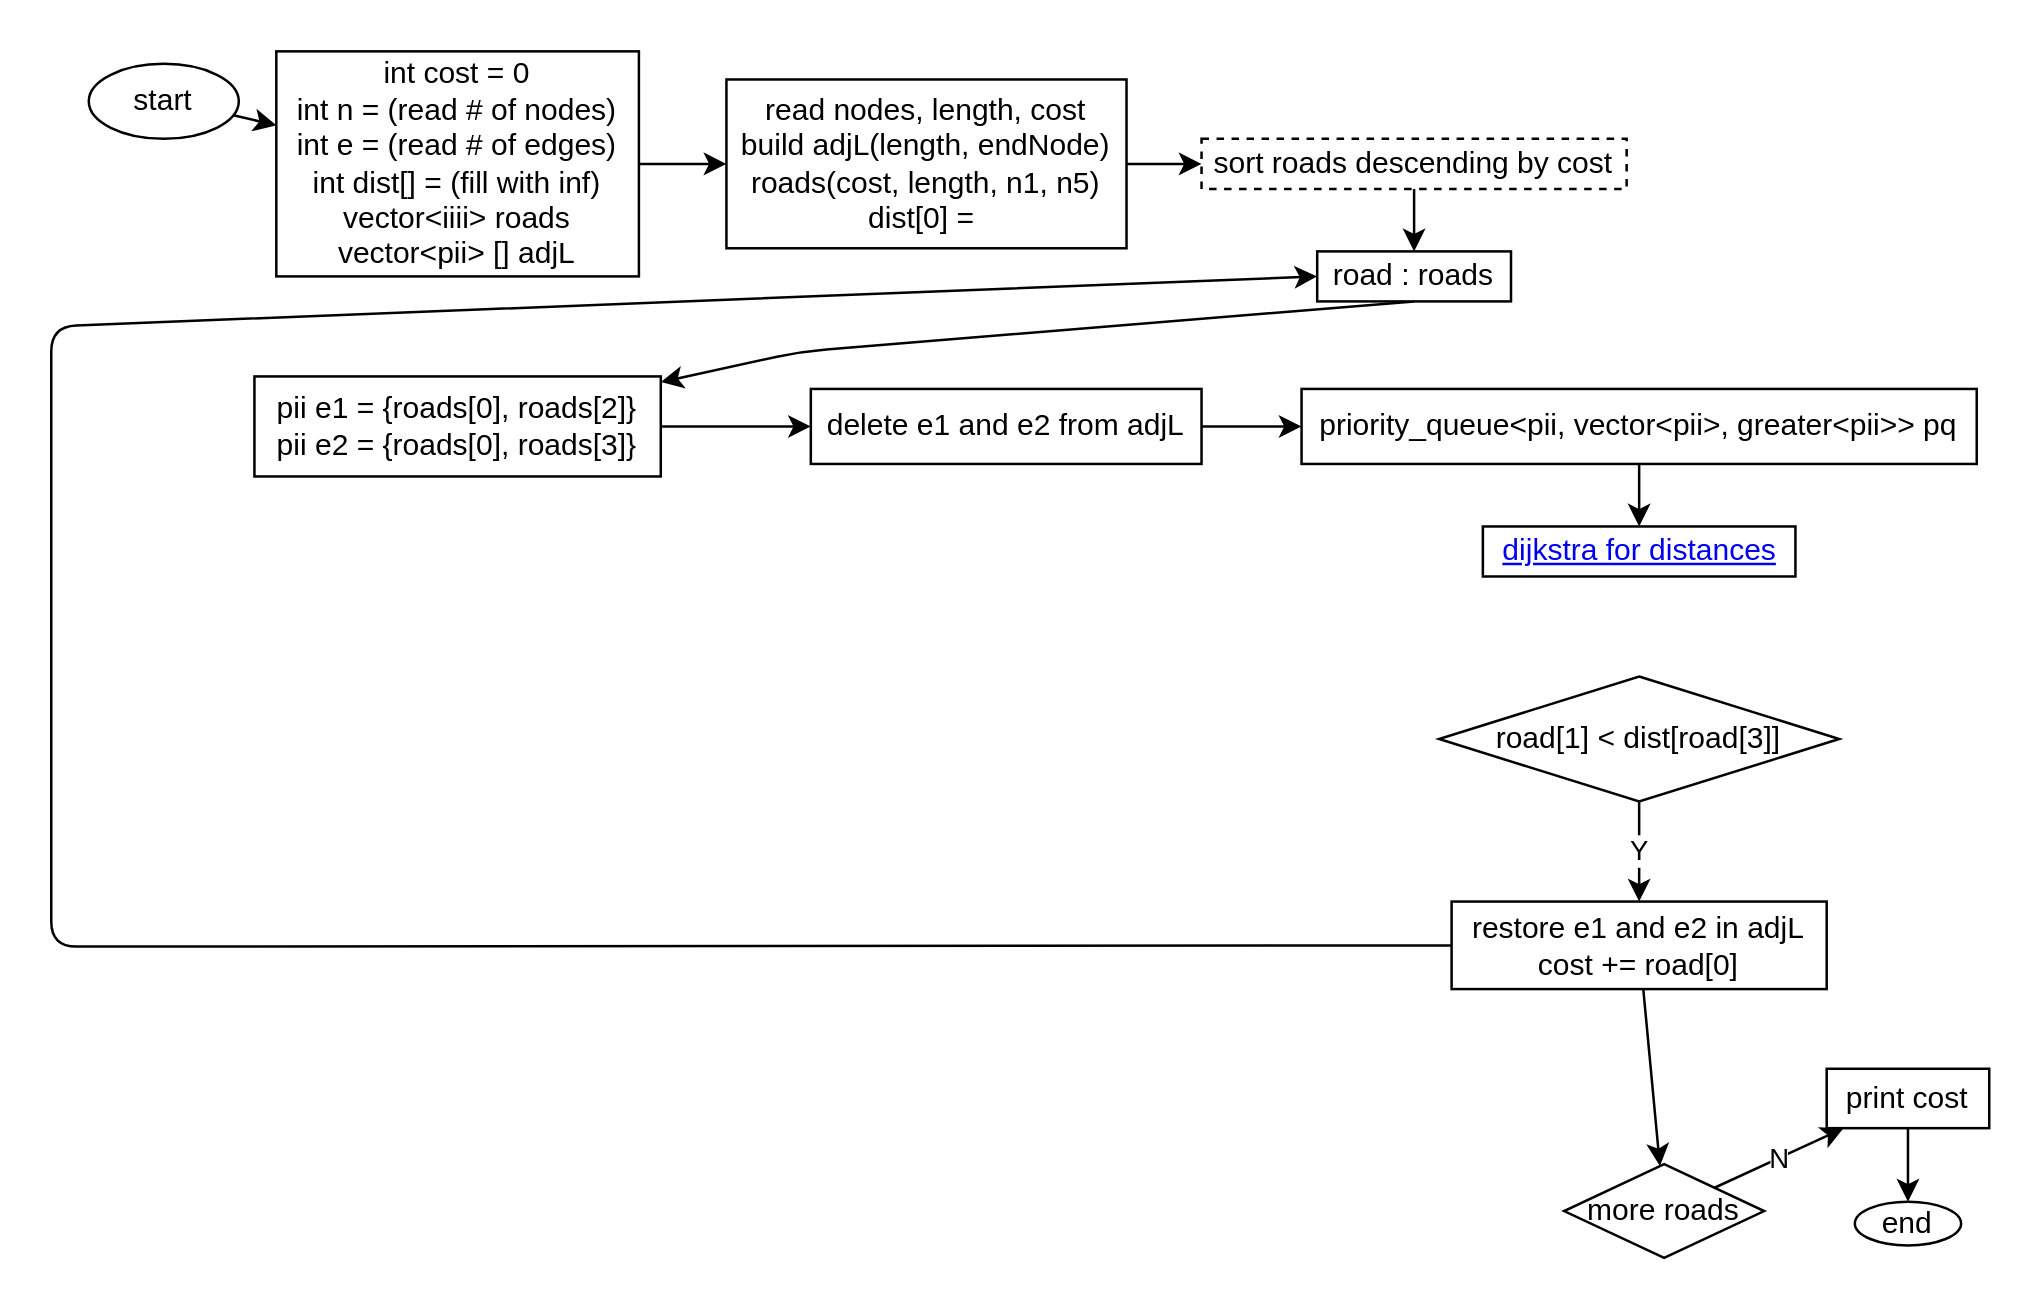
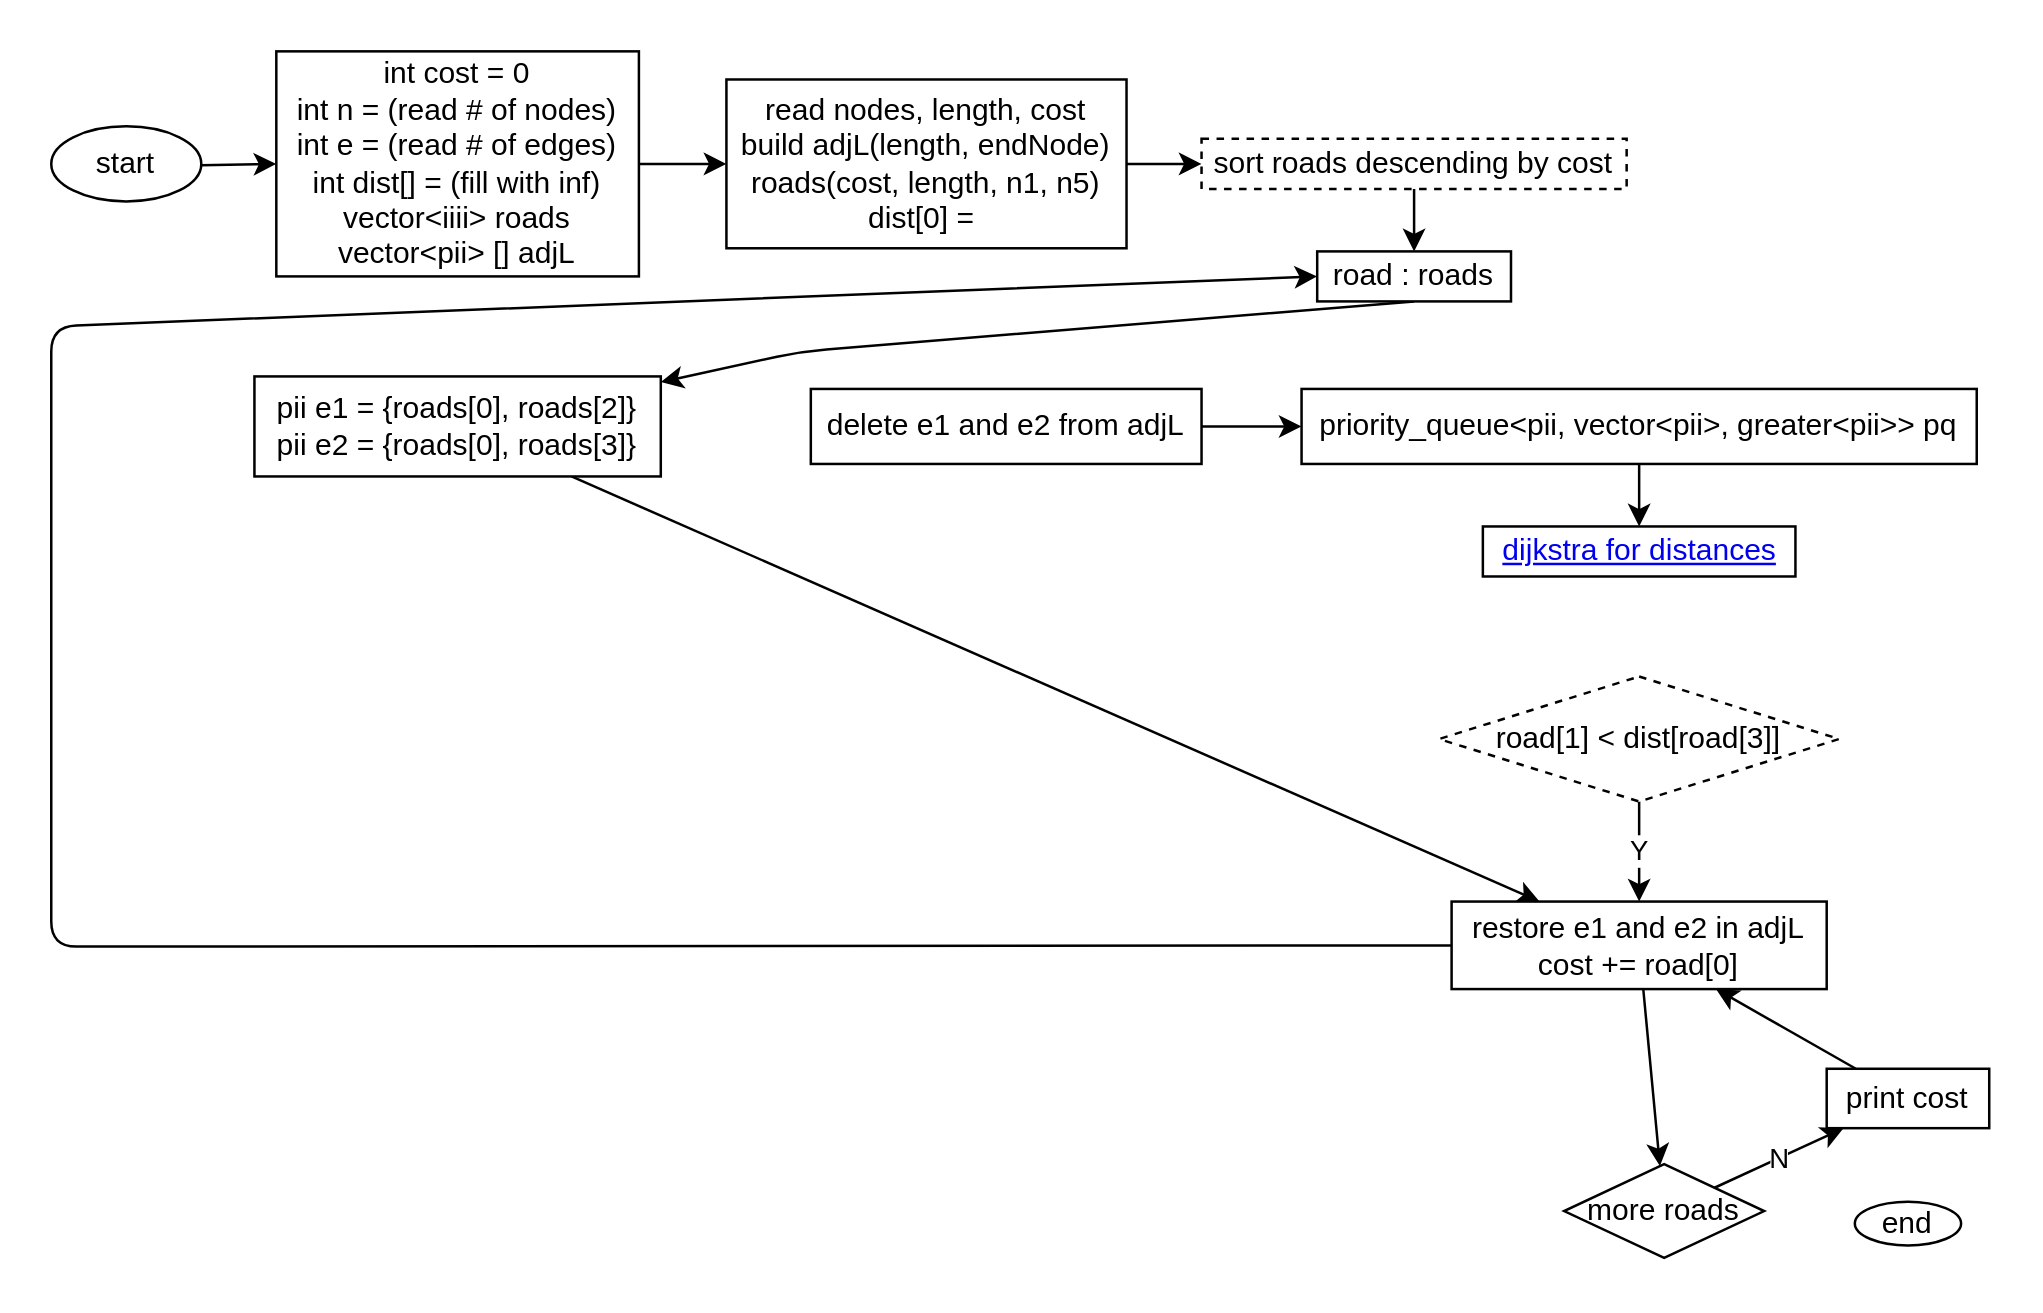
(164, 101) -> (126, 164)
(728, 426) -> (1047, 685)
(1639, 739) -> (1639, 739)
(1908, 1156) -> (1793, 1033)
